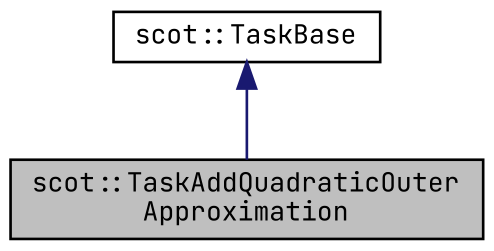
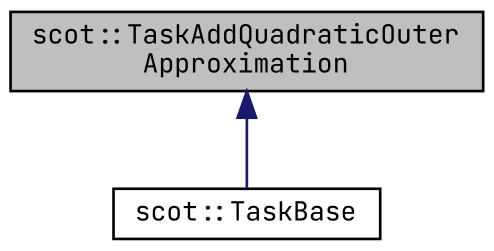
(247, 124) -> (247, 153)
